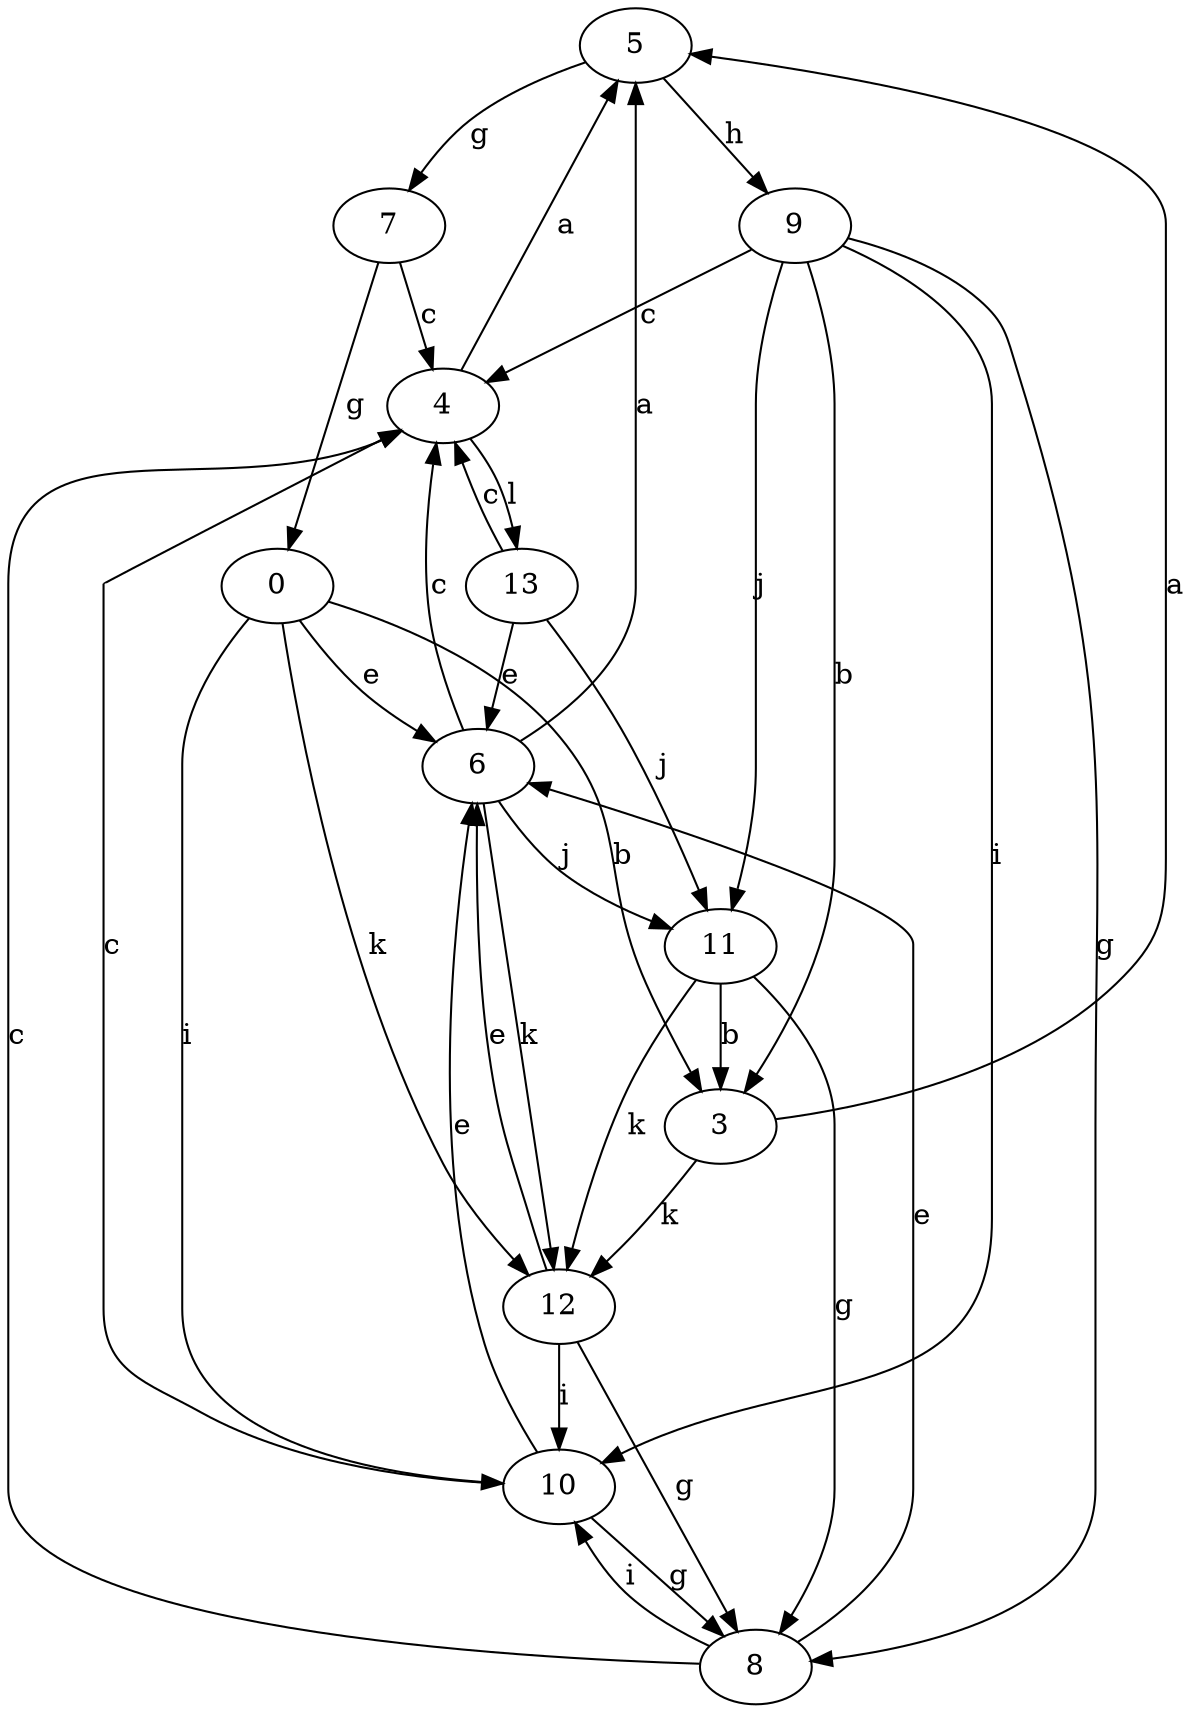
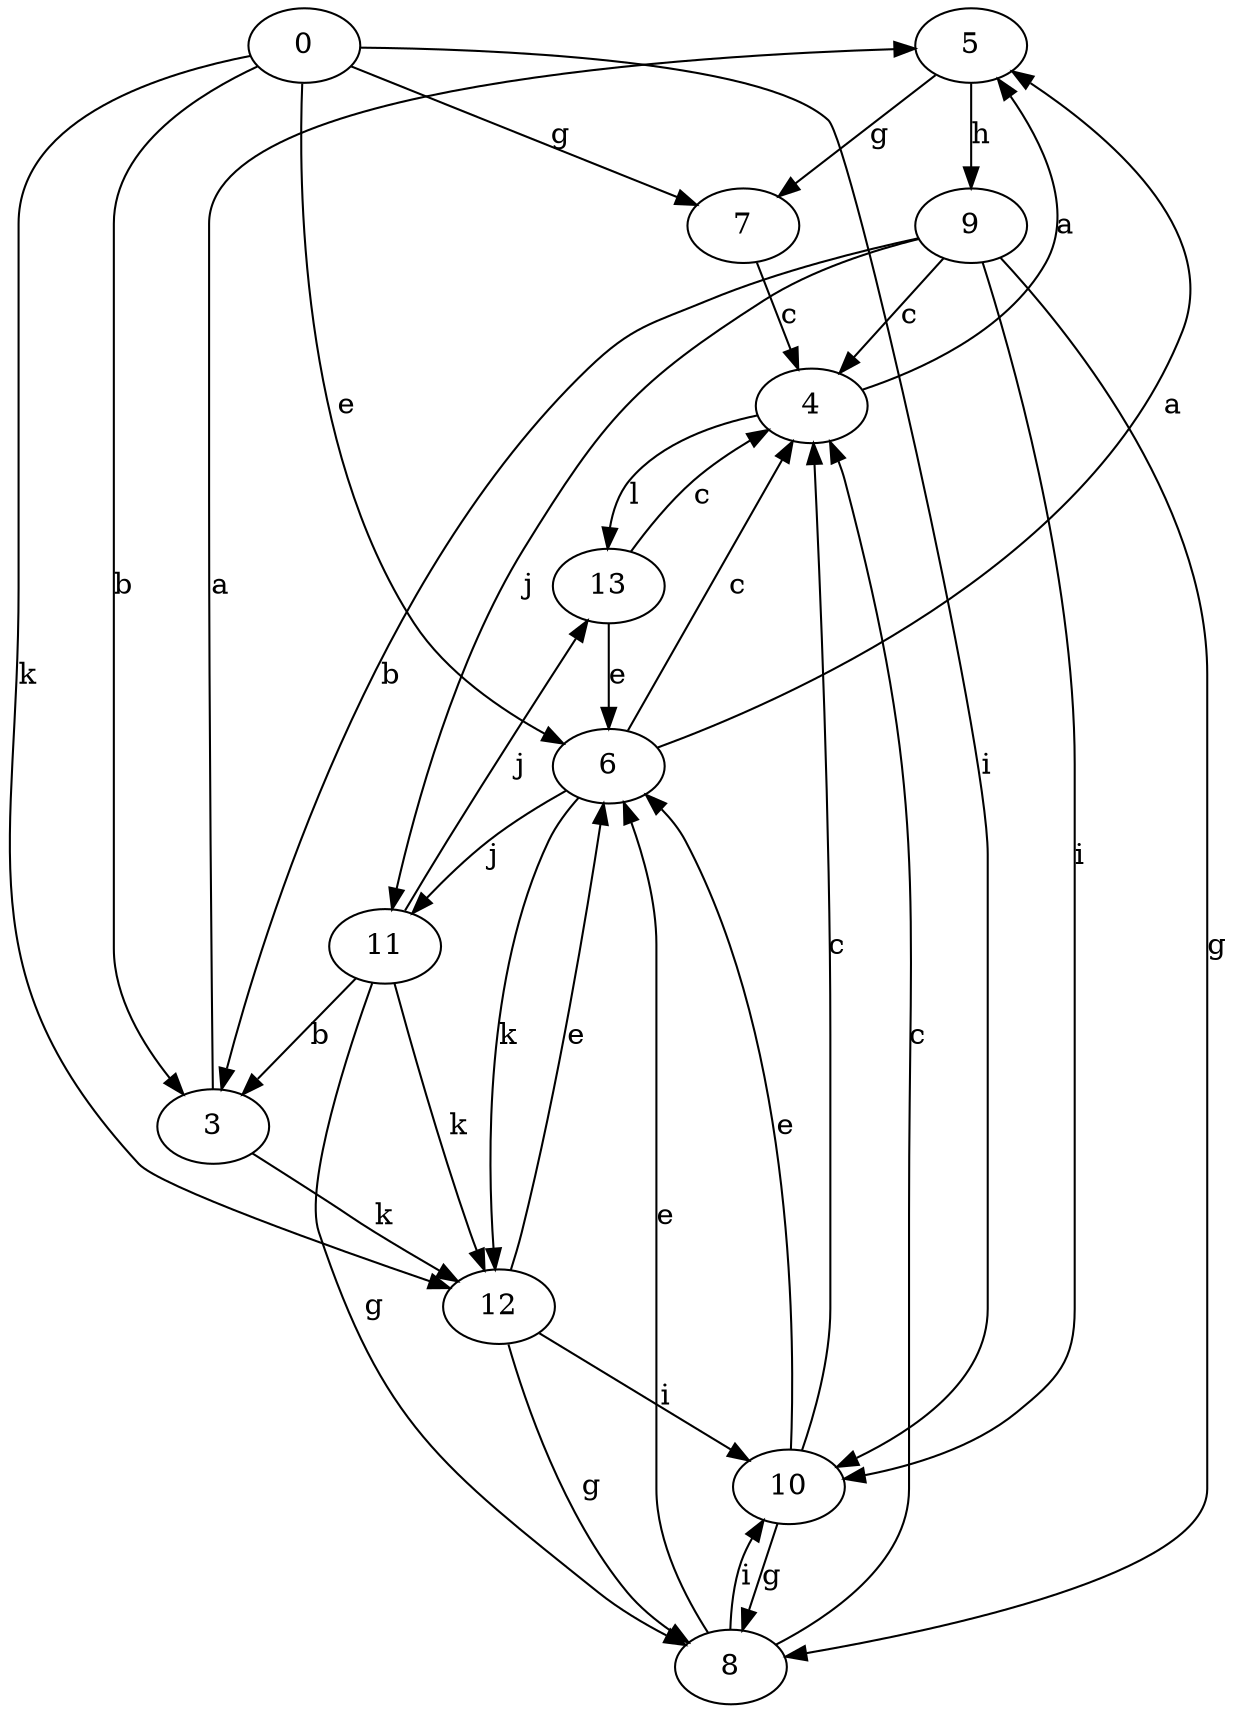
(337, 396) -> (514, 132)
(633, 750) -> (489, 774)
